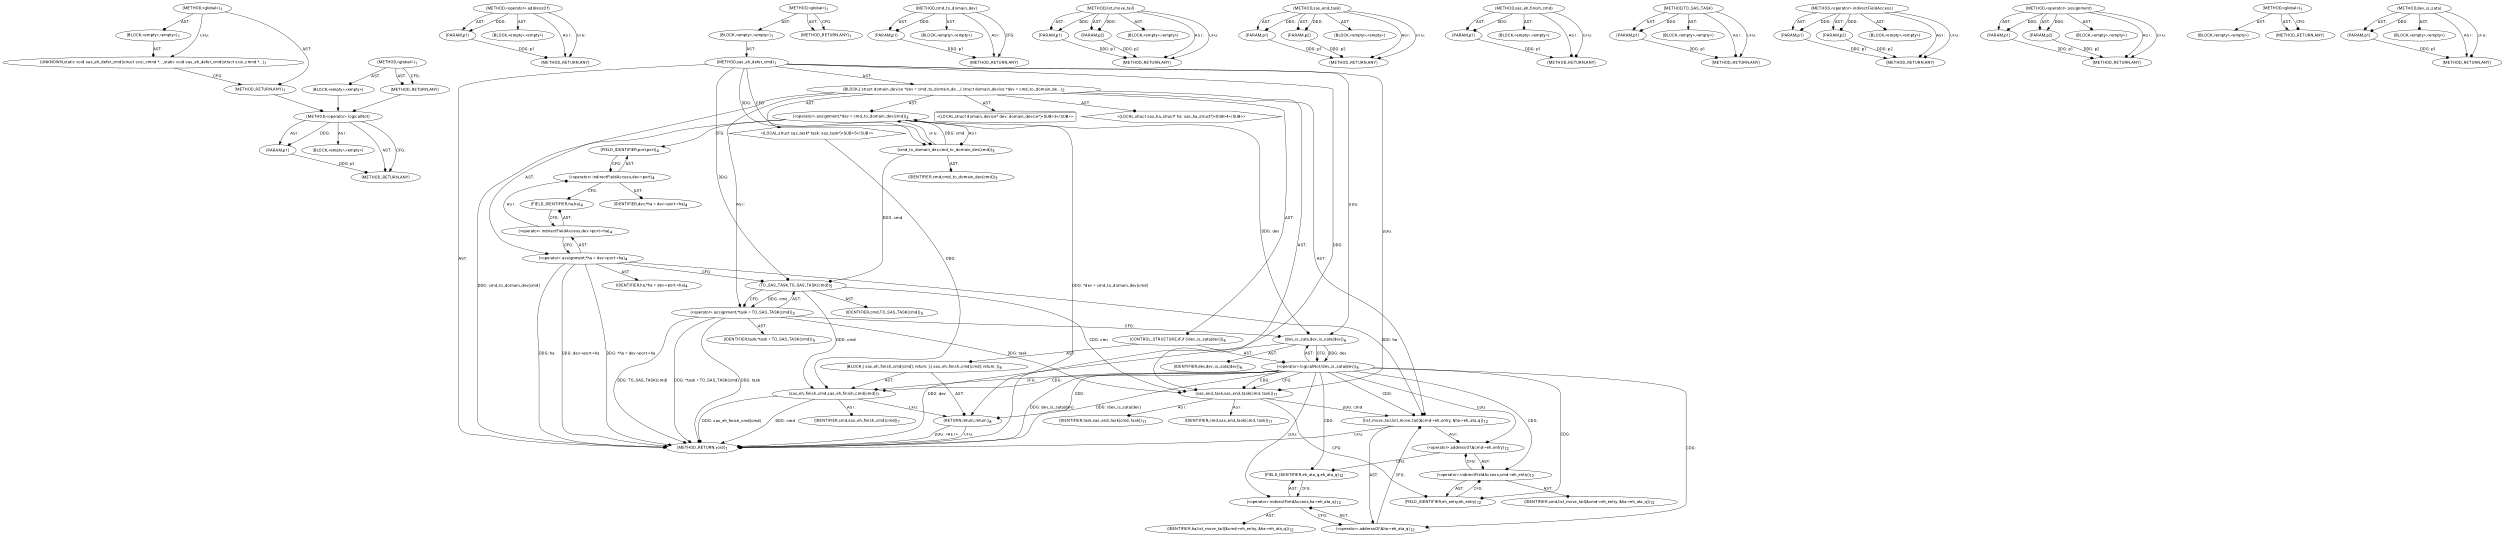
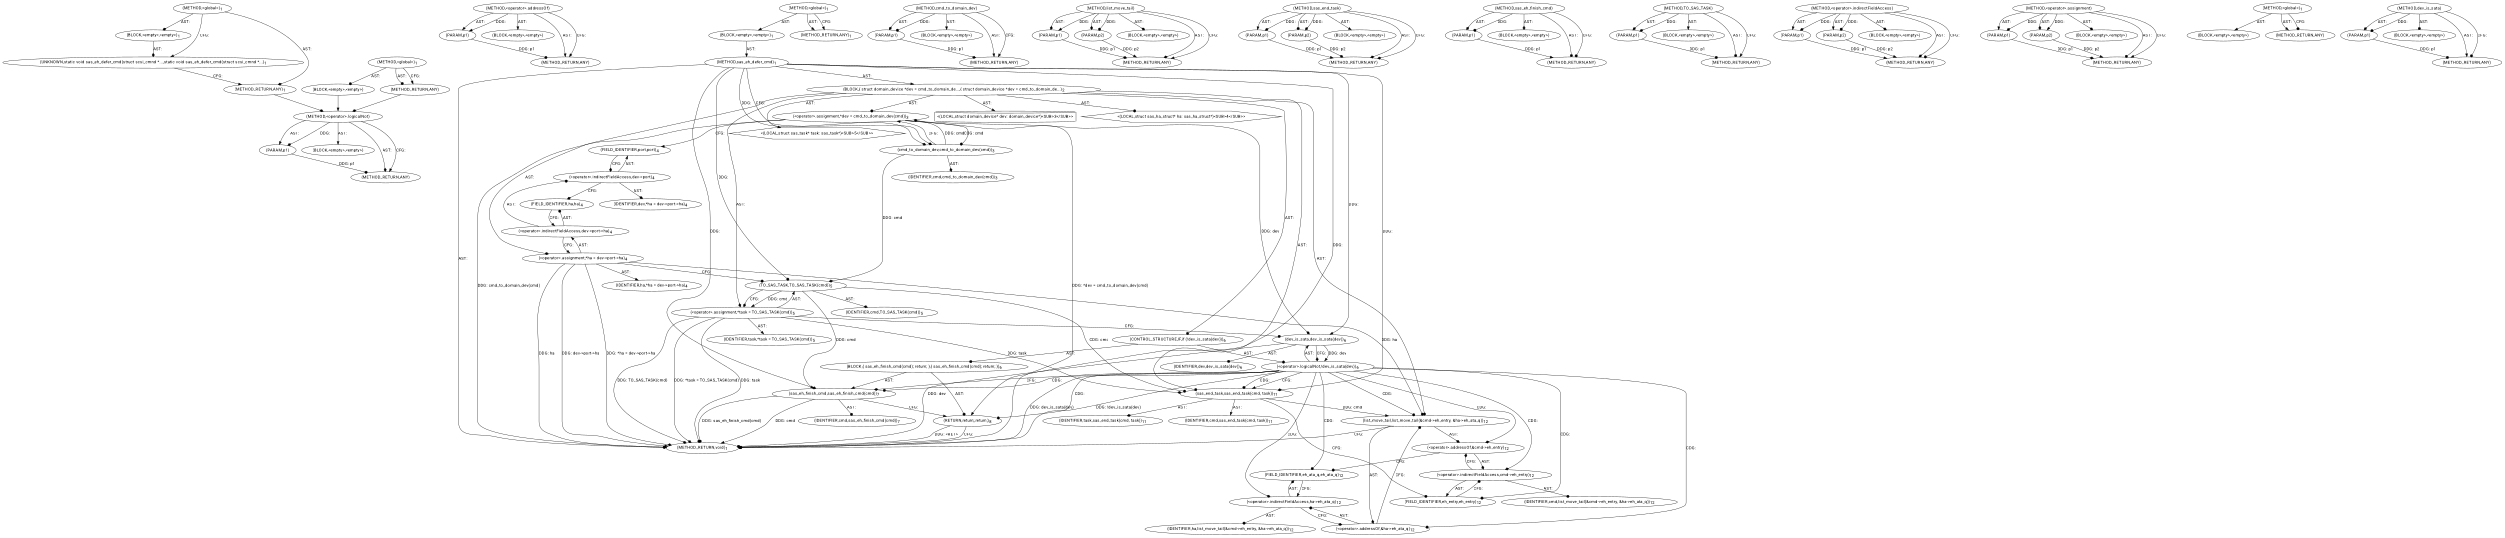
(974, 133) -> (974, 133)
(883, 230) -> (883, 230)
(958, 300) -> (710, 279)
